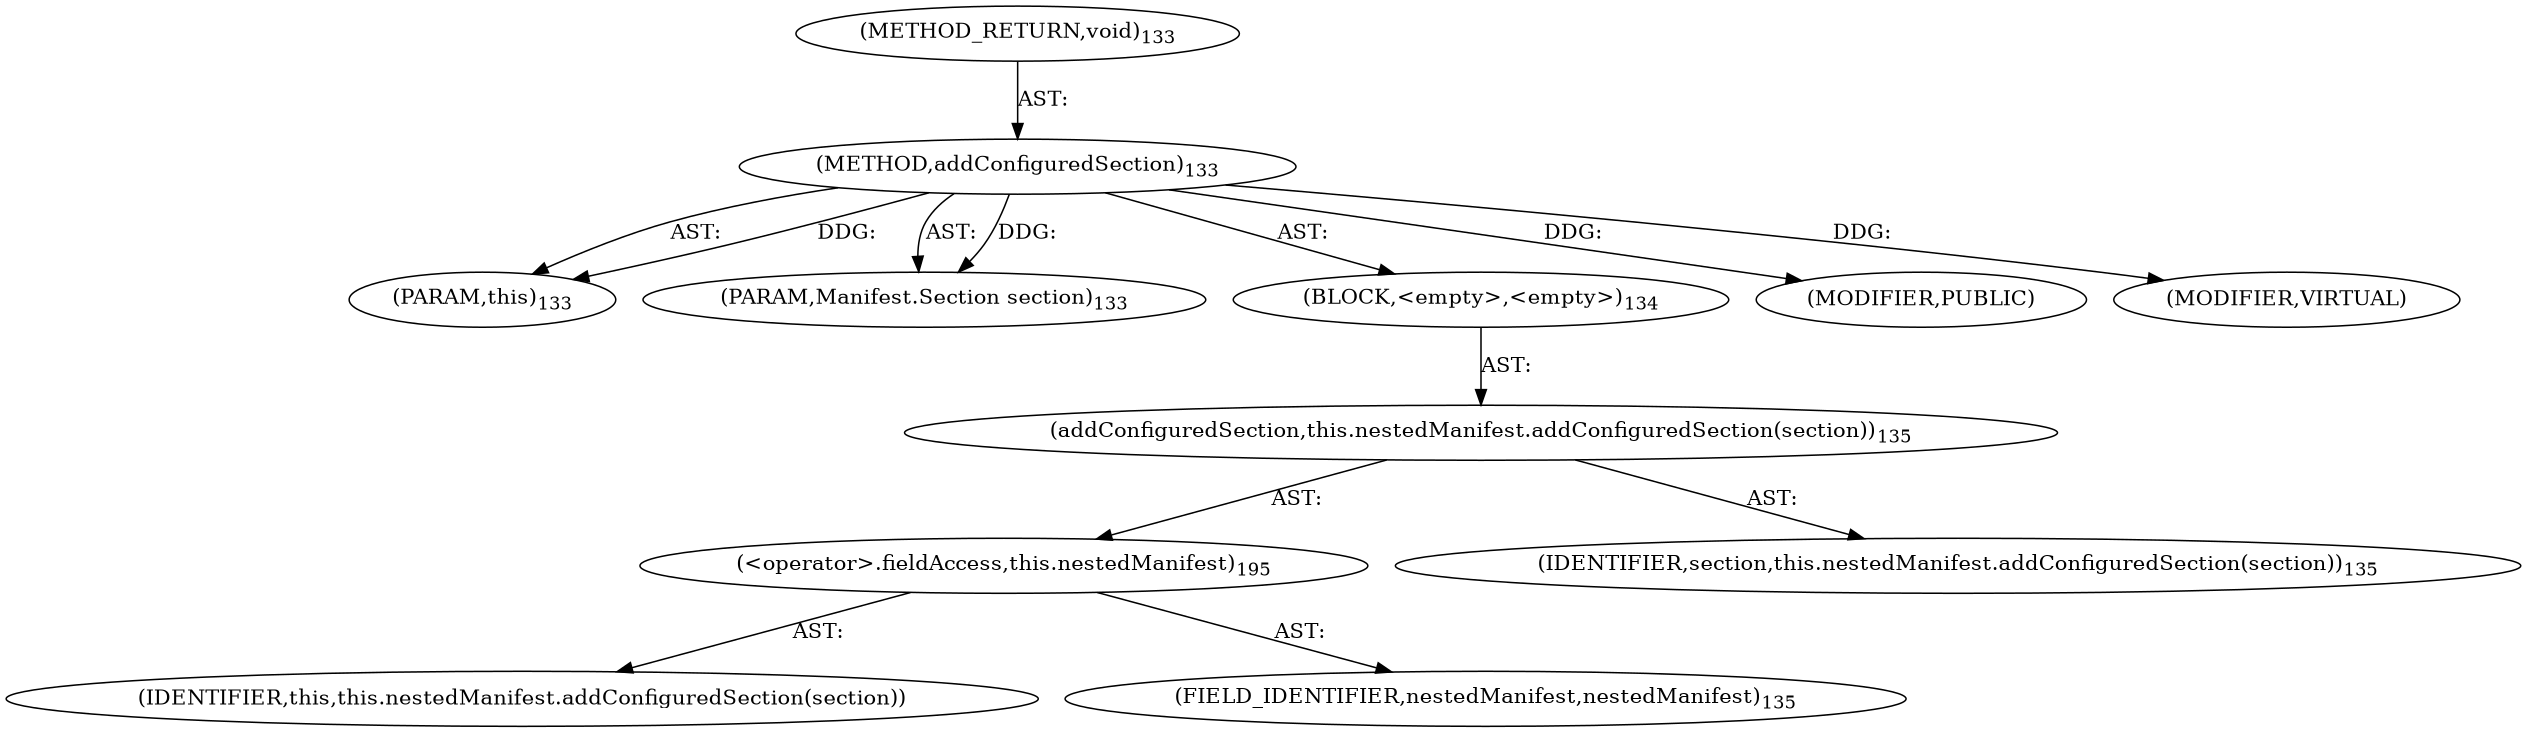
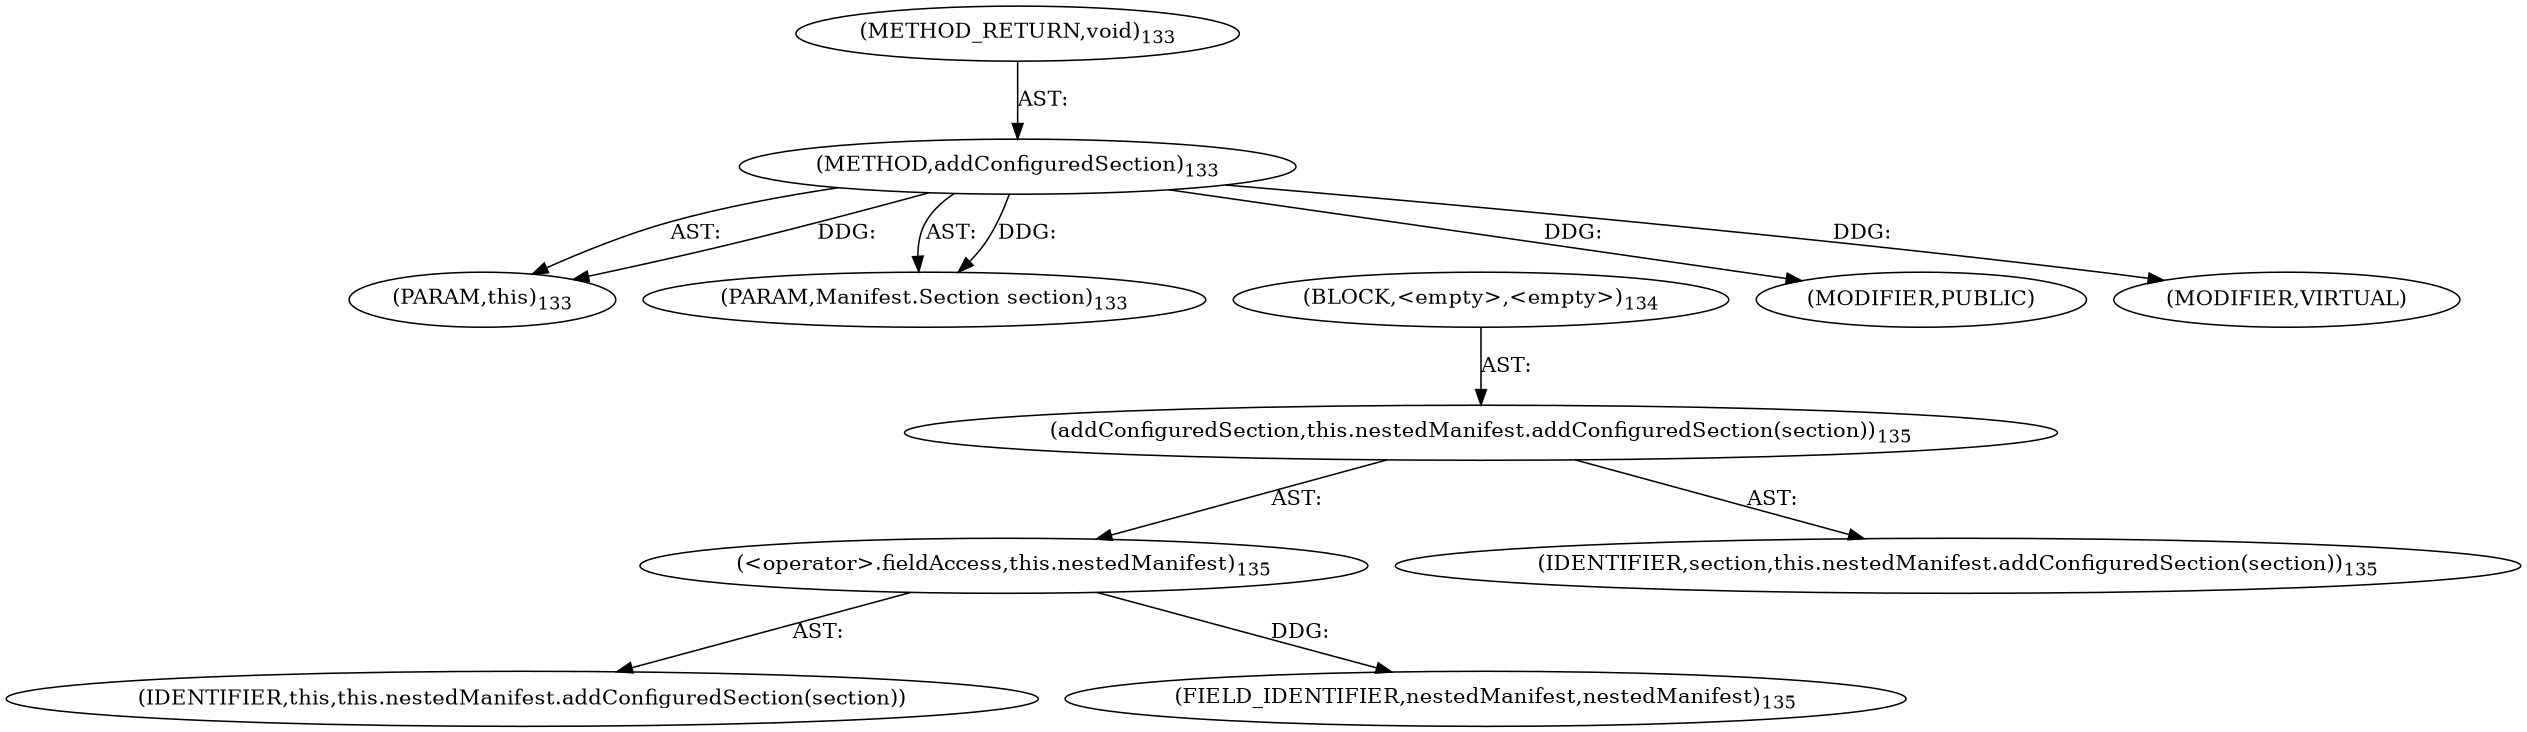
(1242, 231) -> none
(1254, 563) -> (1254, 563)
(1304, 632) -> (1304, 632)
